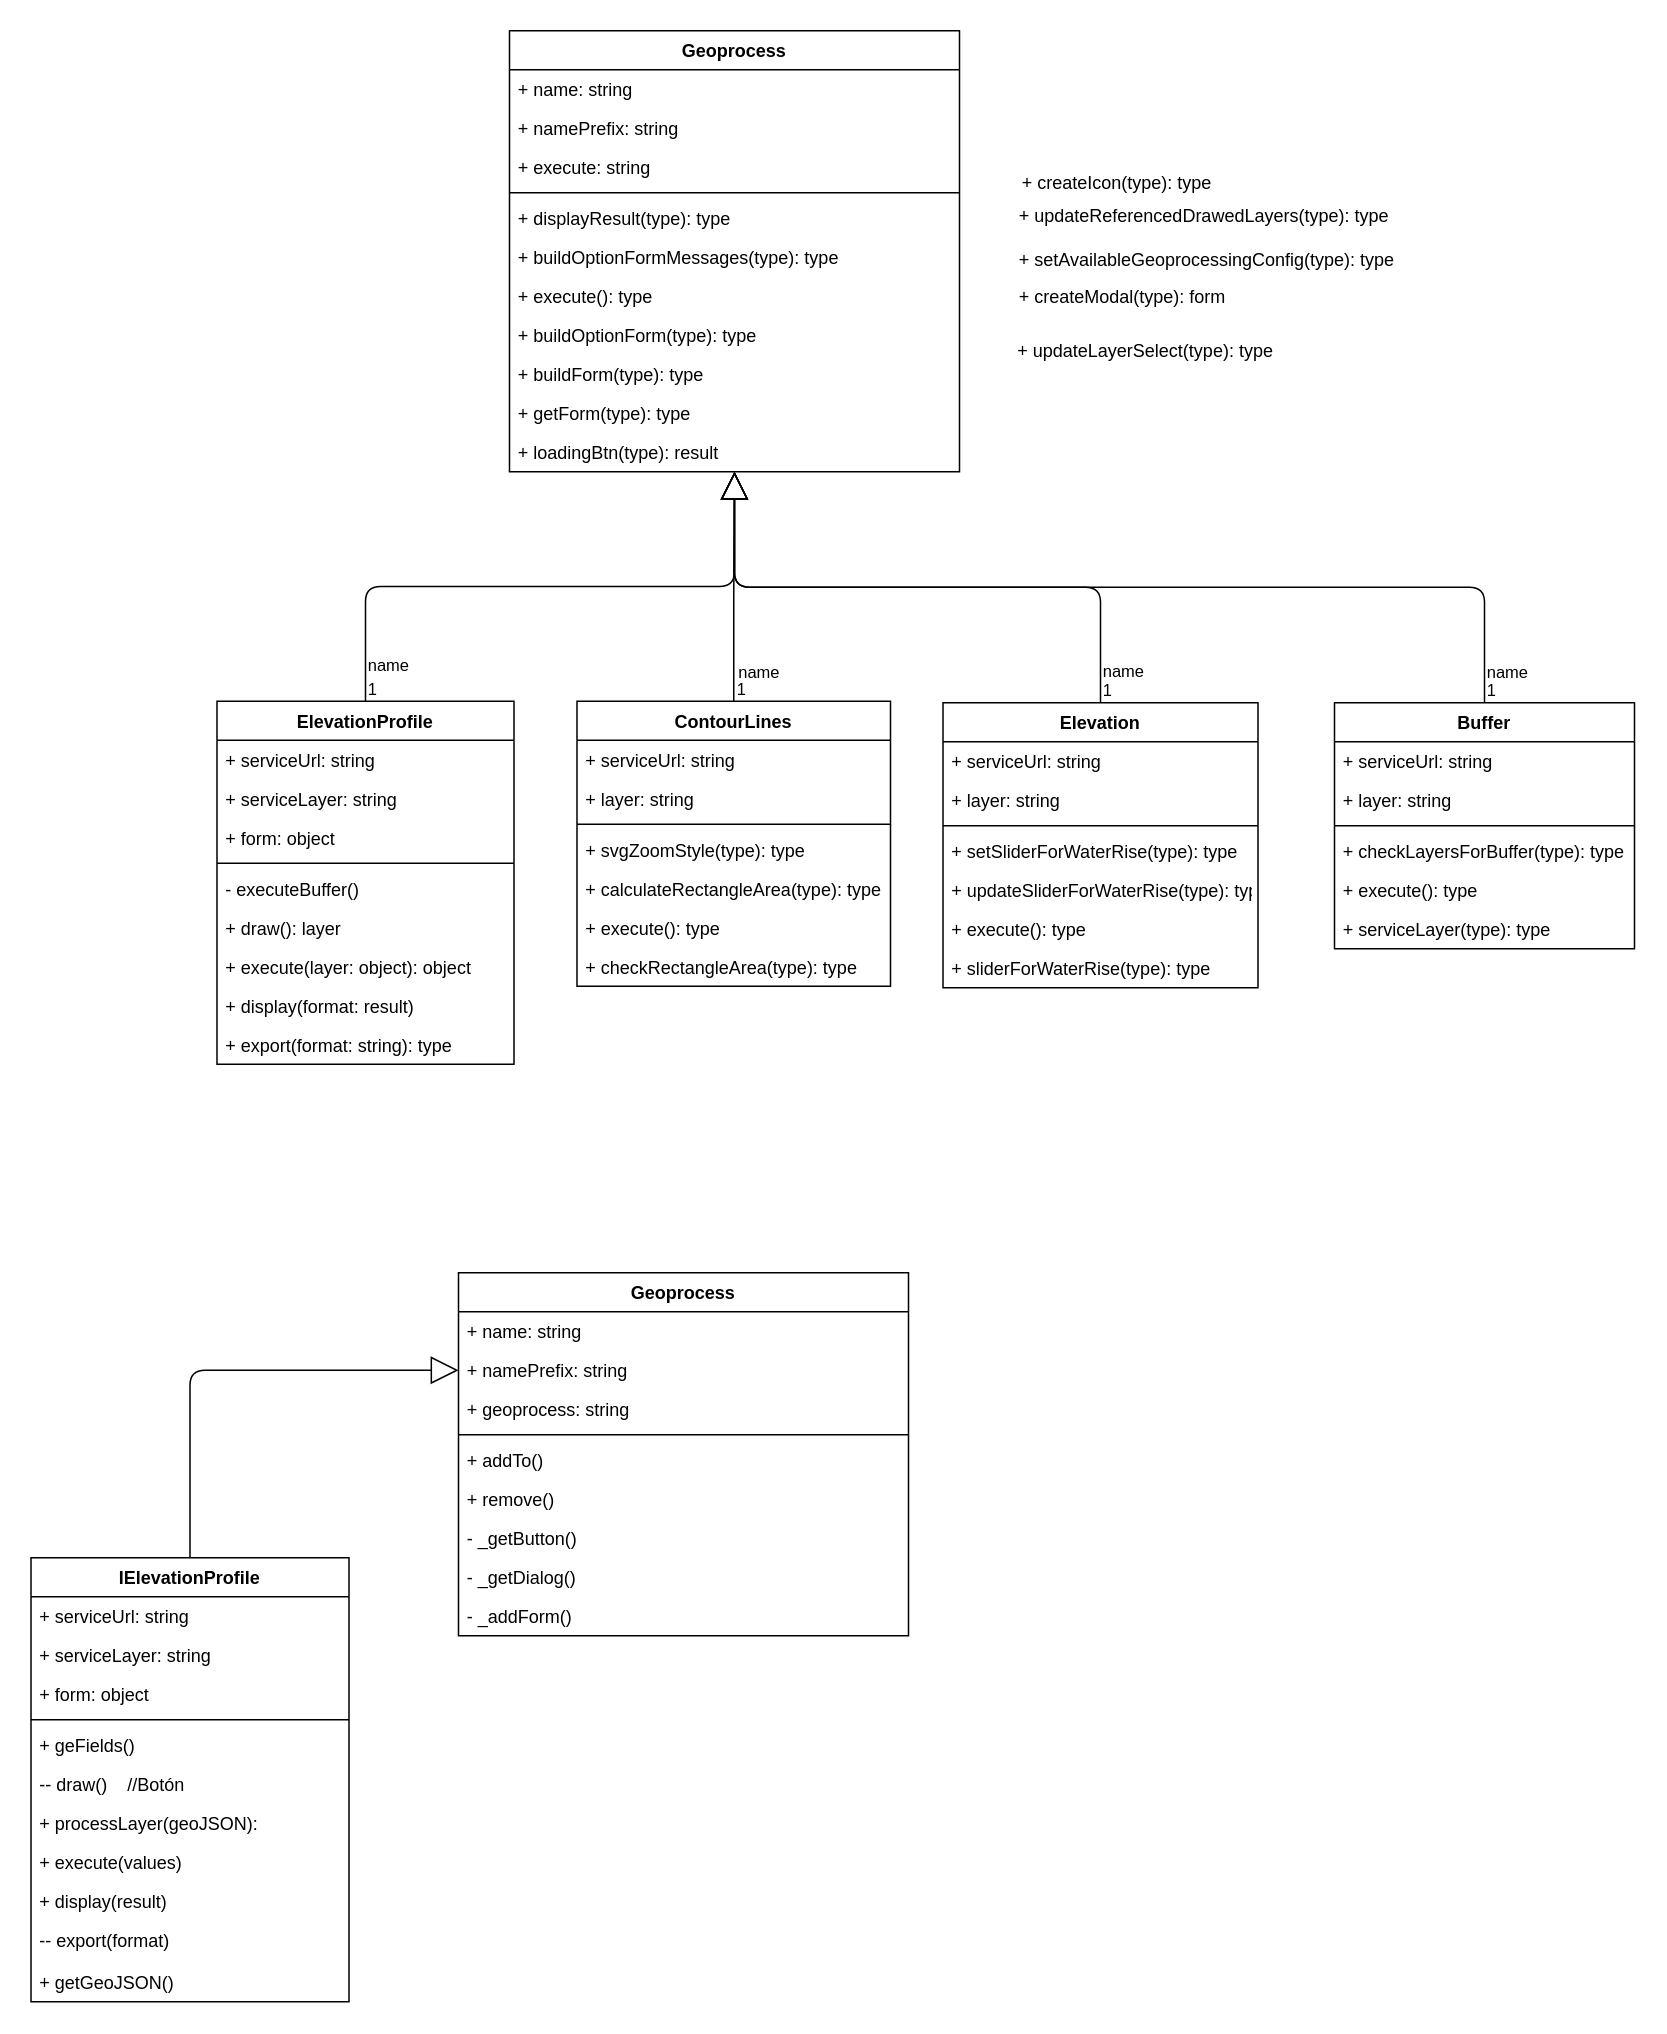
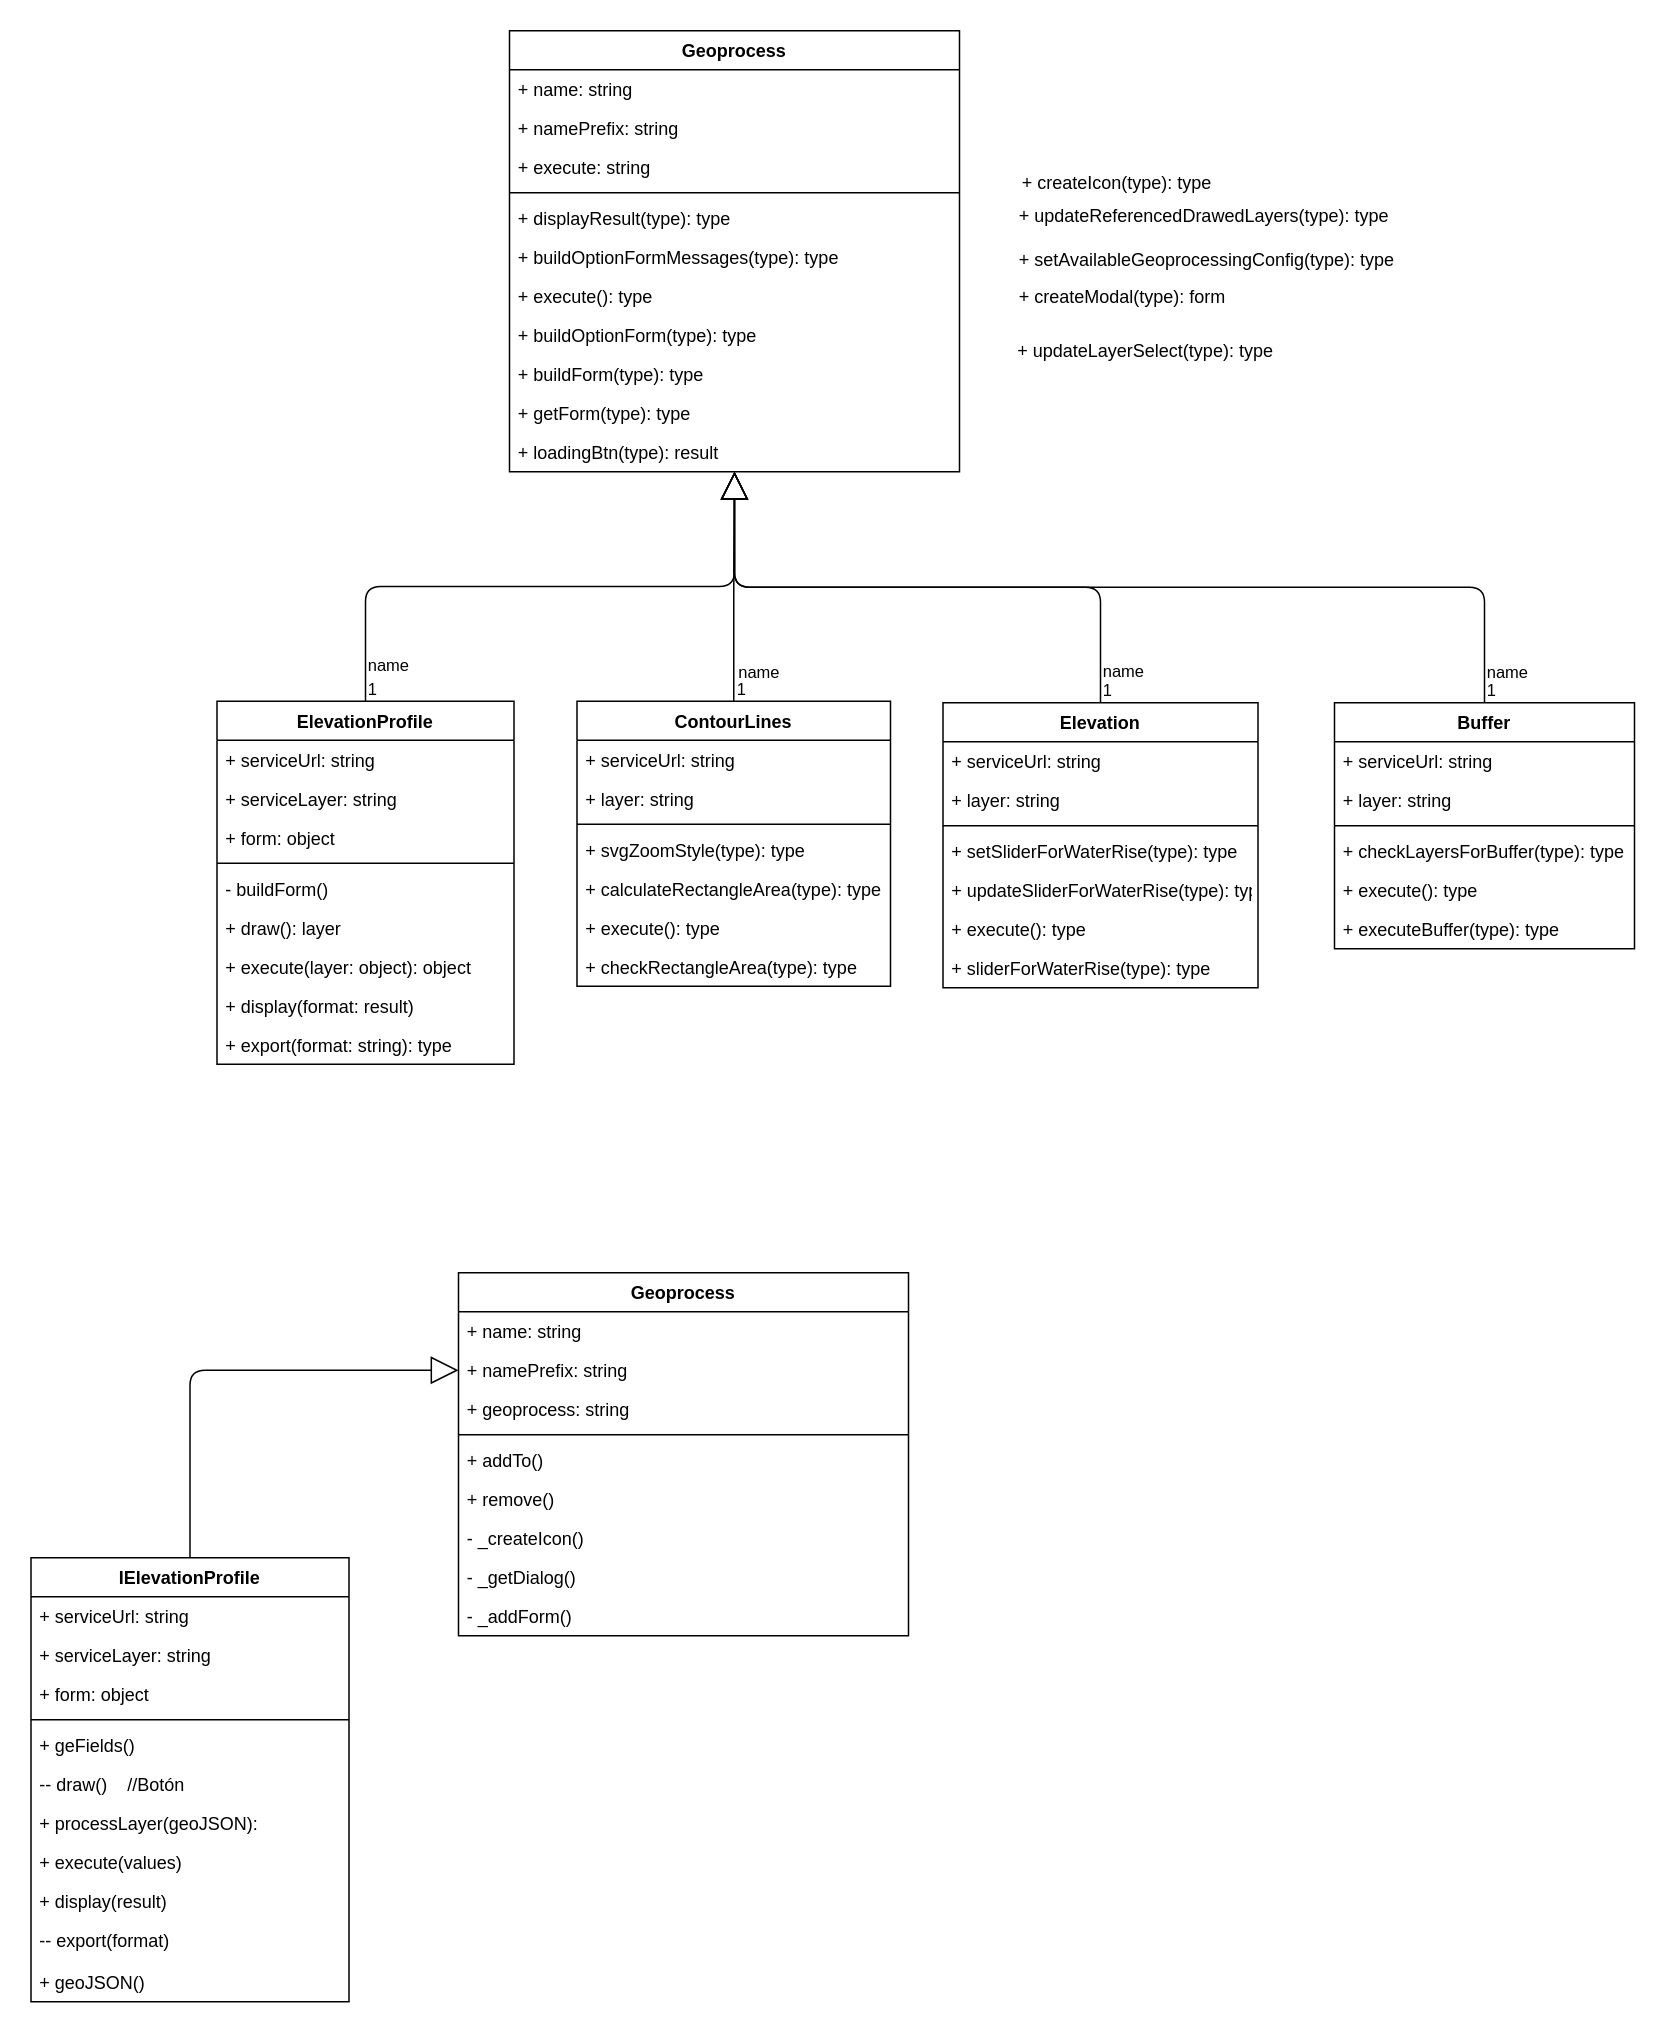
(308, 890) -> (284, 890)
(1464, 930) -> (1472, 930)
(535, 1539) -> (540, 1539)
(107, 1983) -> (92, 1983)
